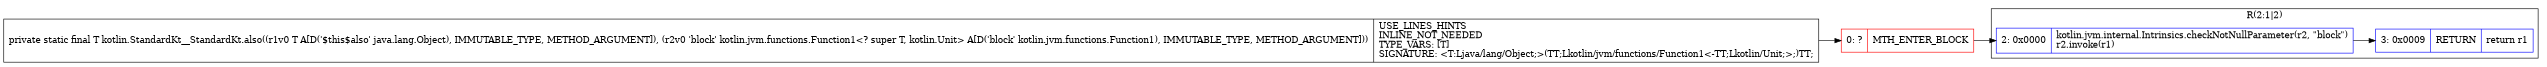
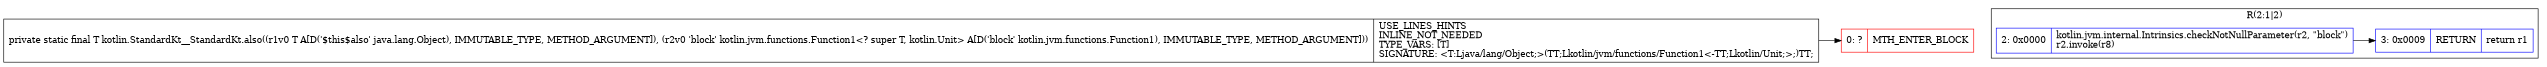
(1982, 41) -> none
(2086, 45) -> (2086, 45)
